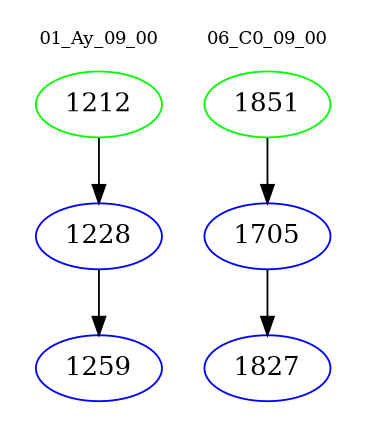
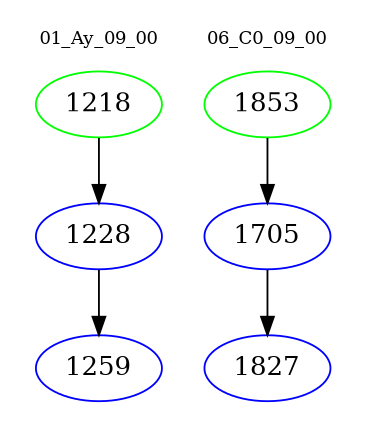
(99, 104) -> (99, 104)
(267, 104) -> (267, 104)
